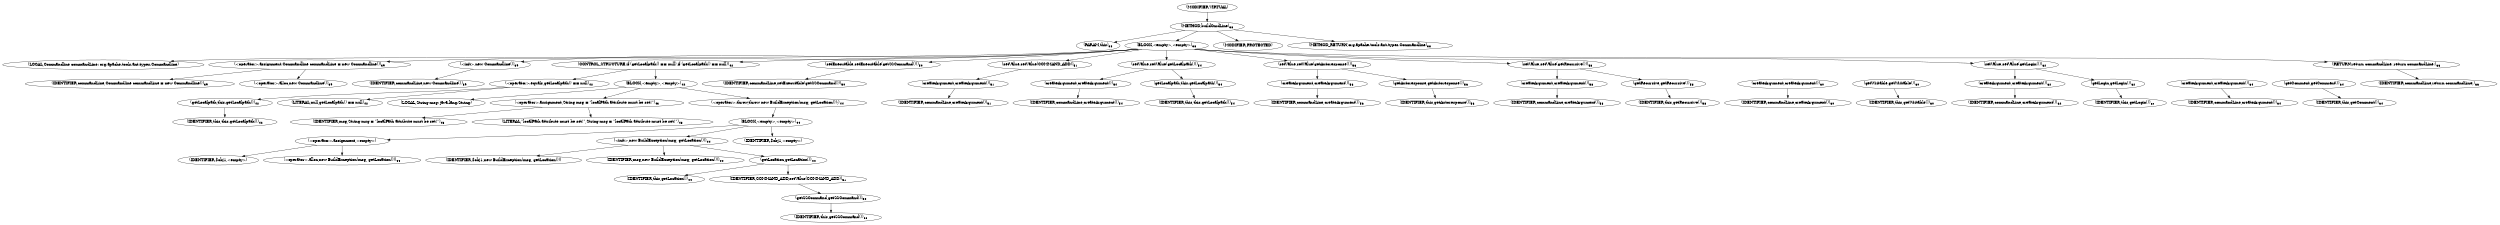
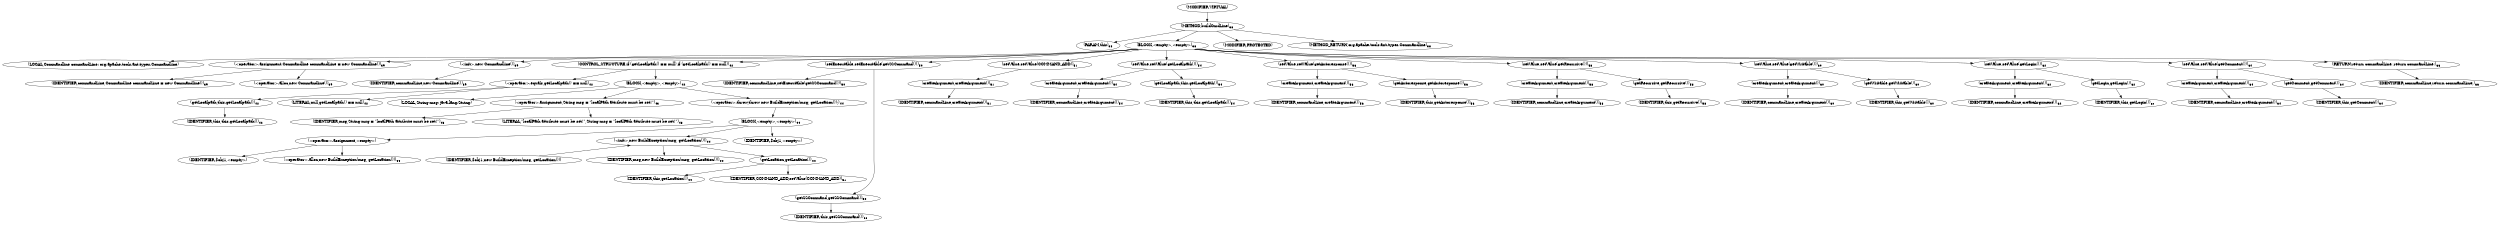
none -> (1788, 65)
none -> (2217, 65)
(584, 150) -> (583, 151)
(808, 188) -> (874, 136)
